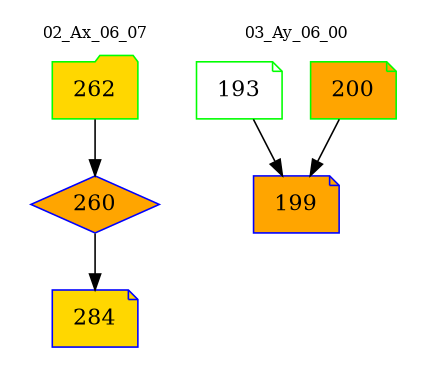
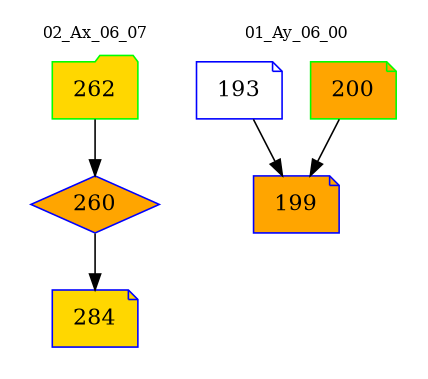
(296, 34) -> (296, 34)
(239, 90) -> (239, 90)
